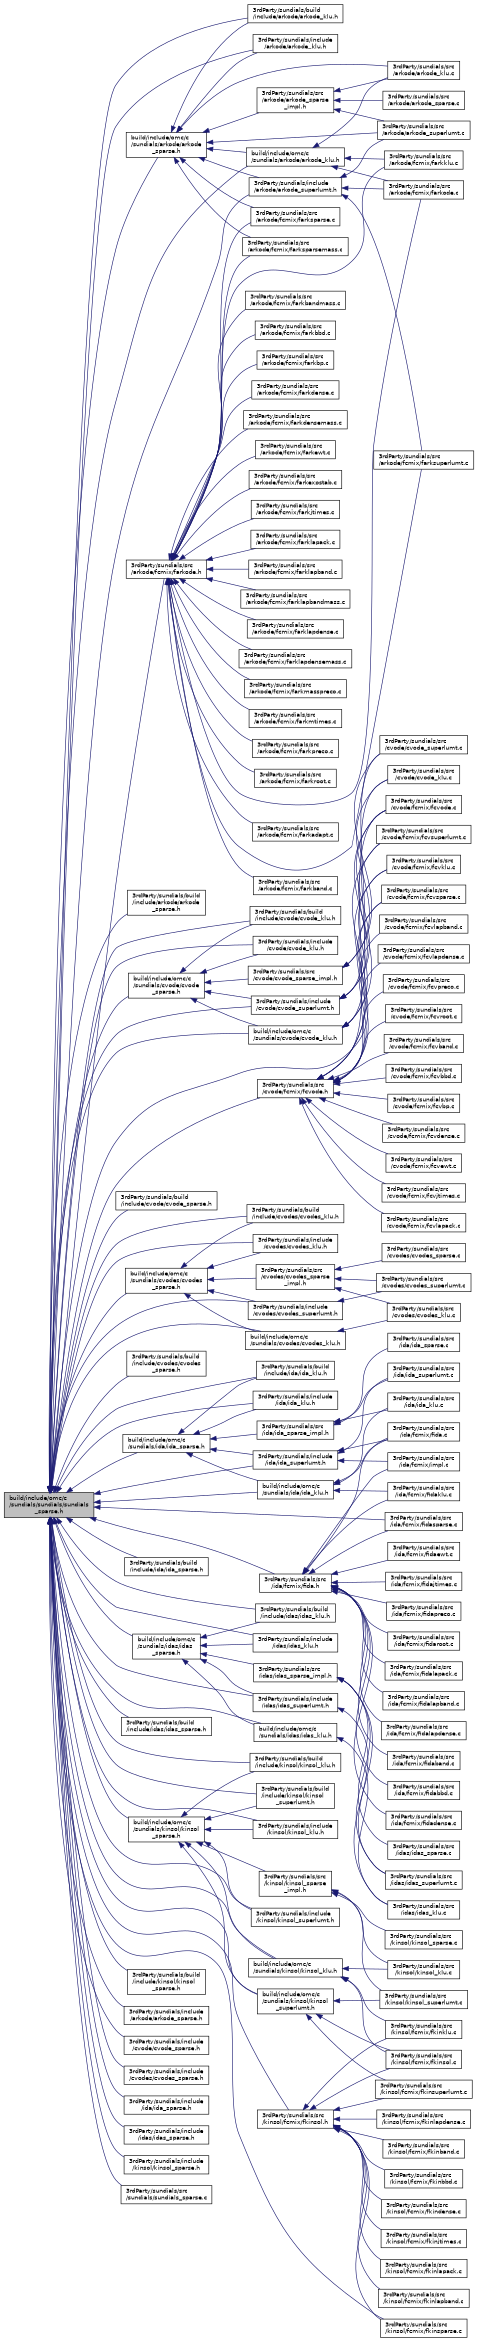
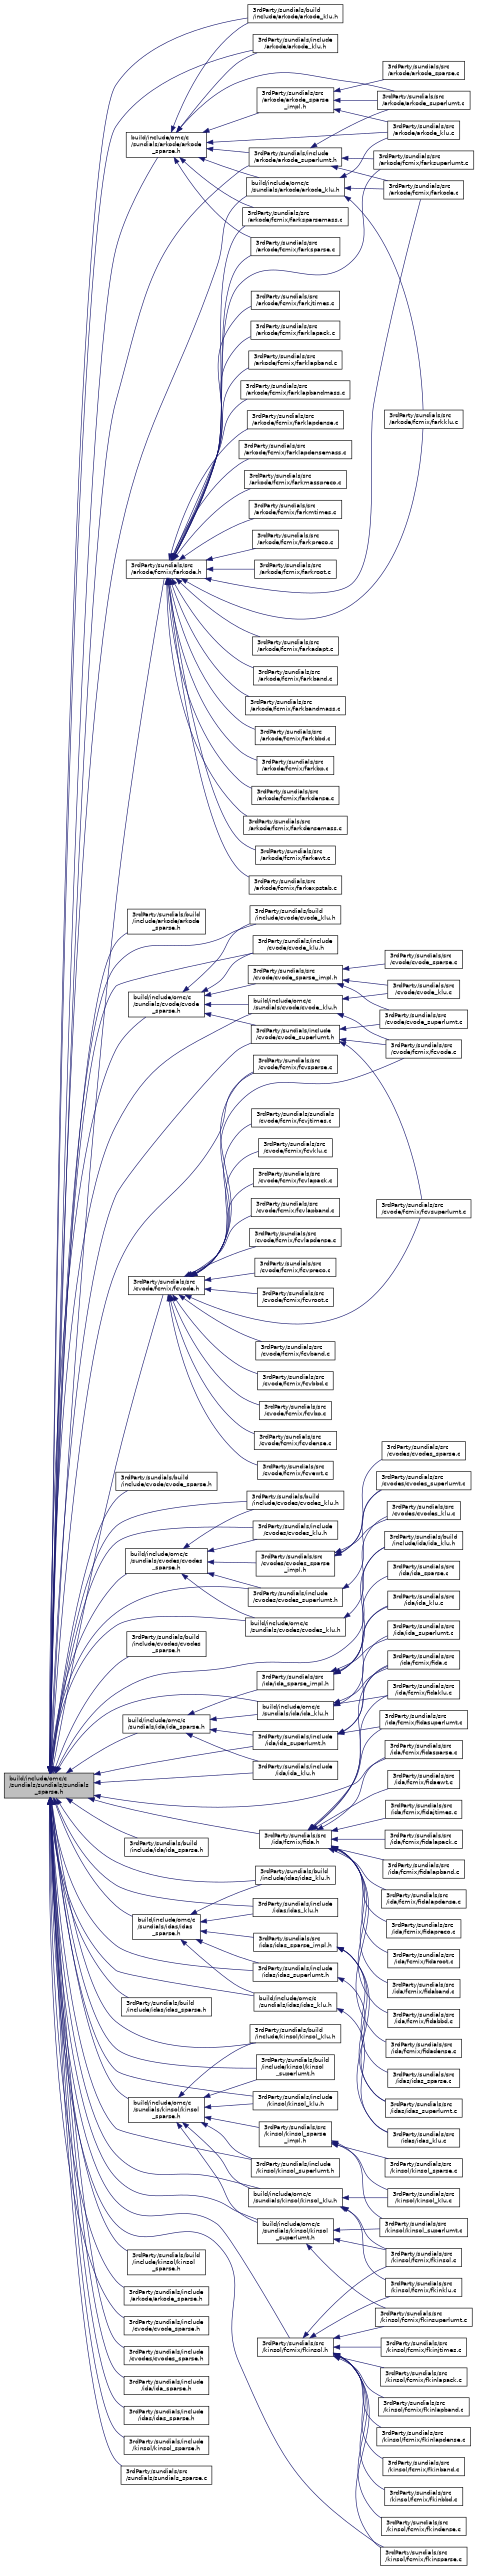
(362, 944) -> none
none -> (424, 959)
(424, 1193) -> (295, 1118)
(218, 1401) -> (363, 1609)
(424, 1462) -> (424, 1720)
